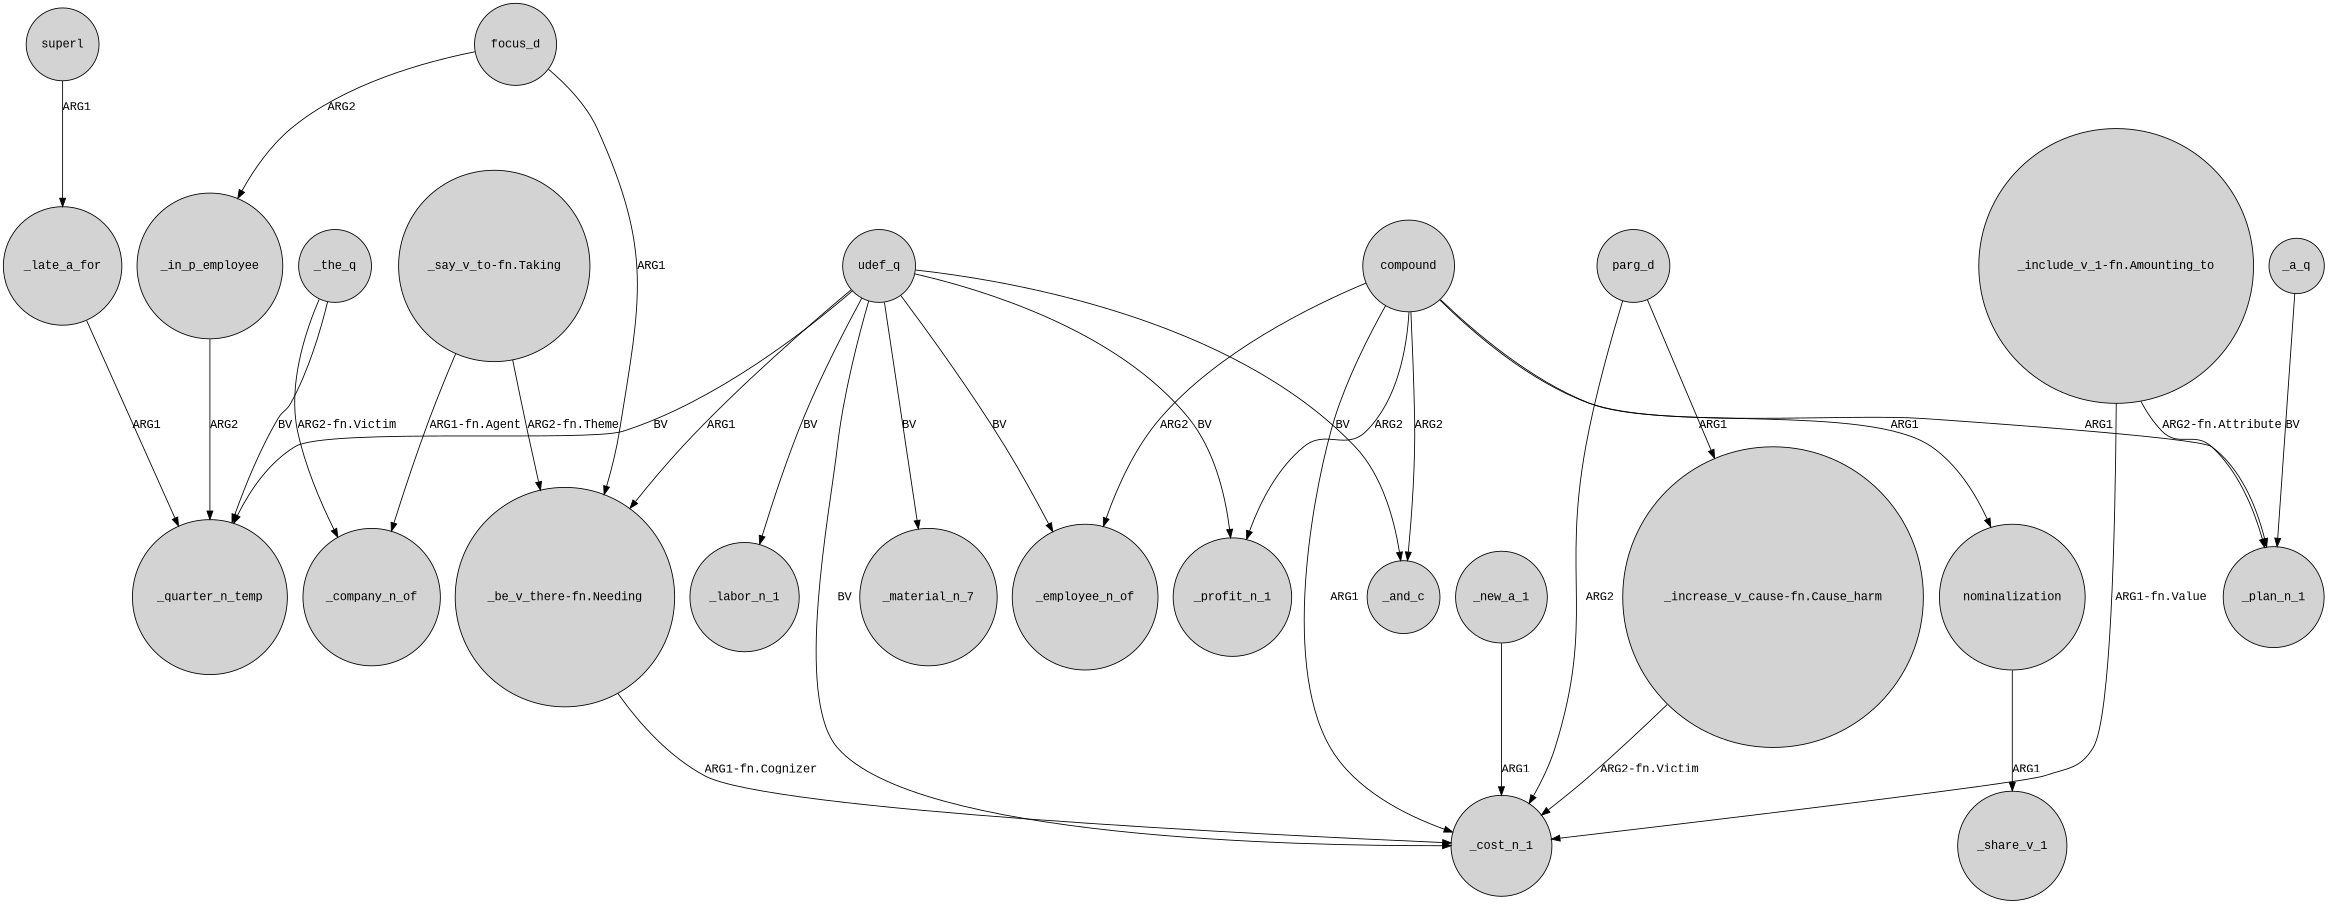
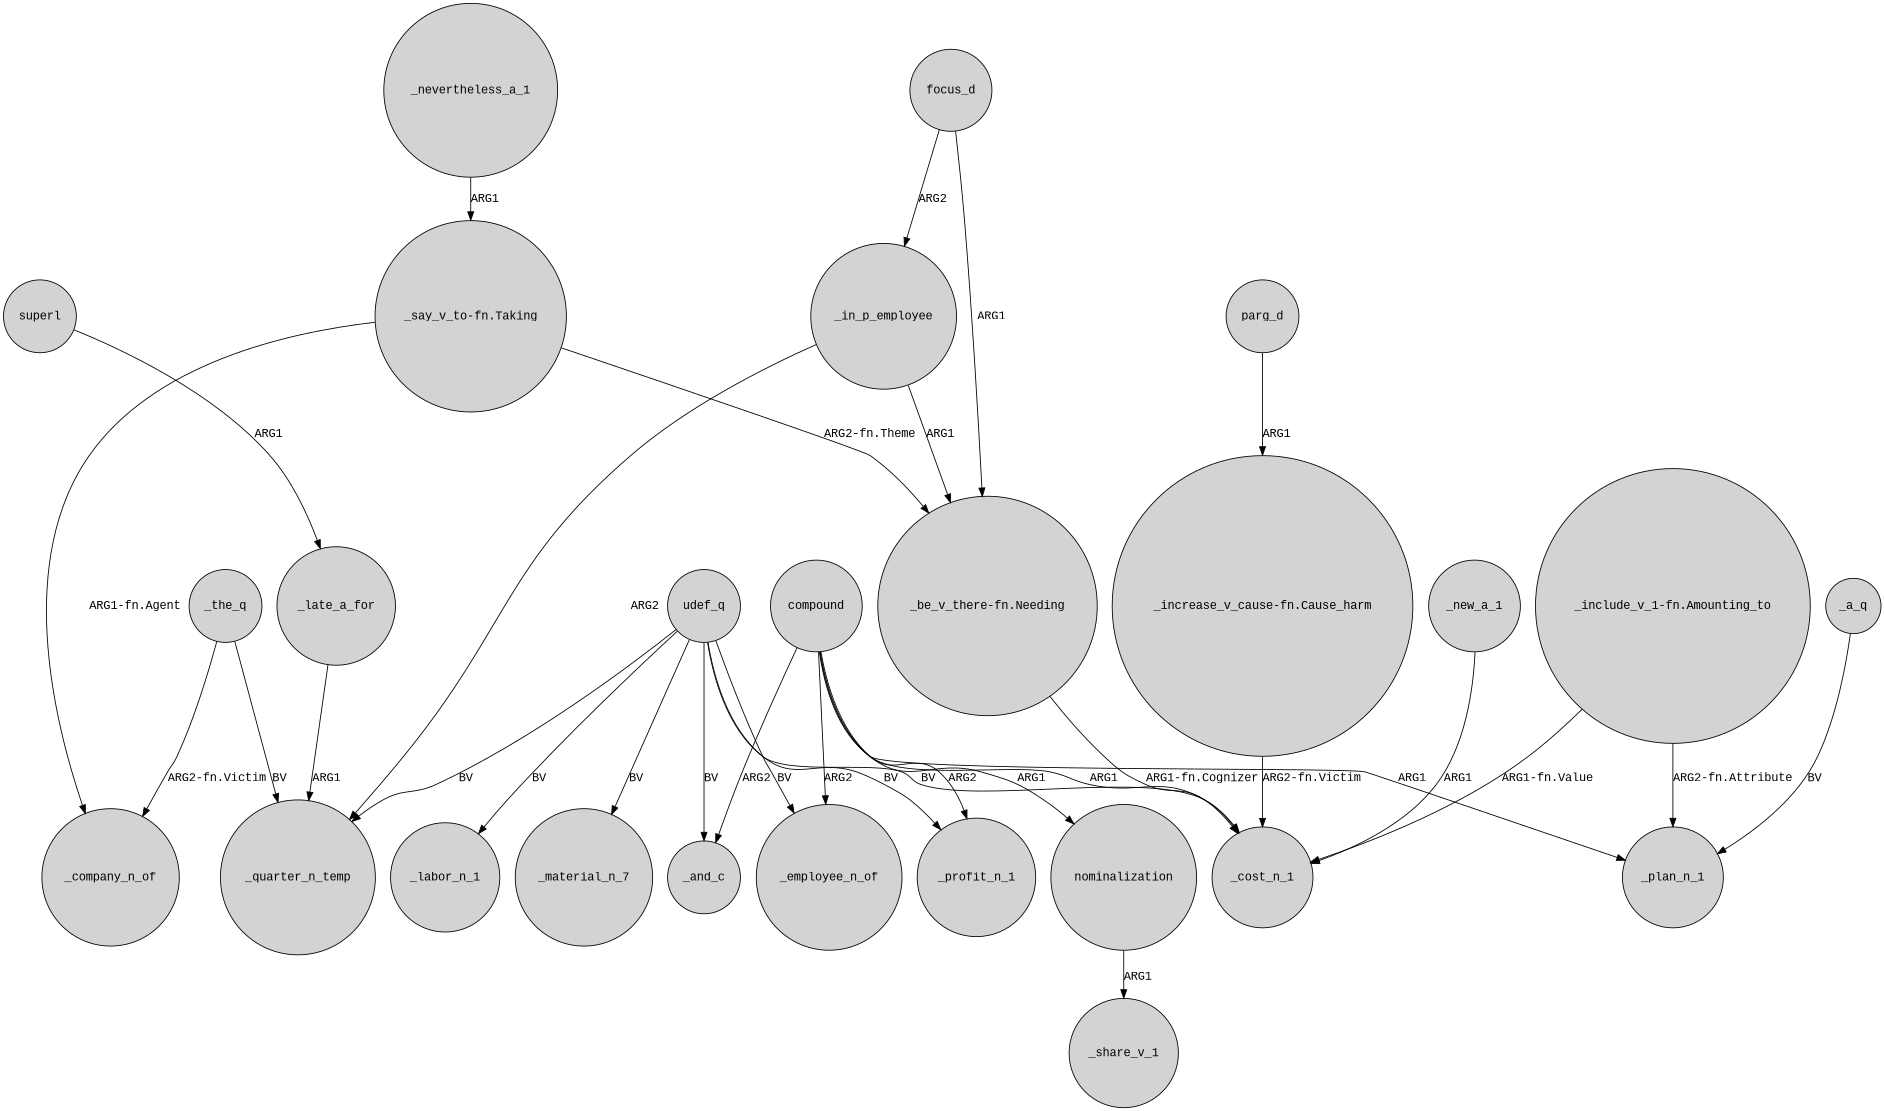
none -> (471, 90)
(738, 391) -> (928, 440)
(1576, 549) -> none
